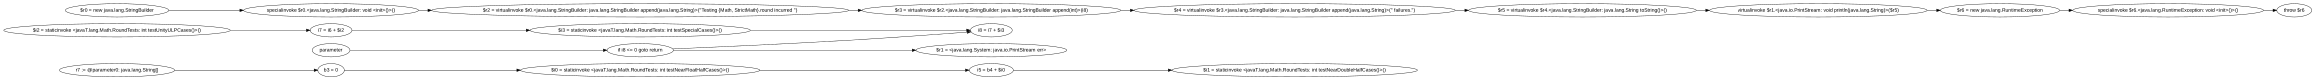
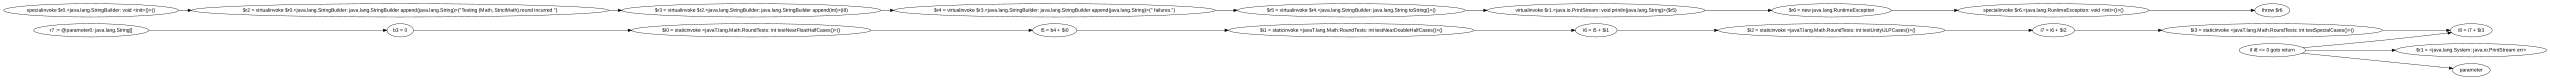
(117, 10) -> none
none -> (1596, 30)
(477, 50) -> (2376, 61)
